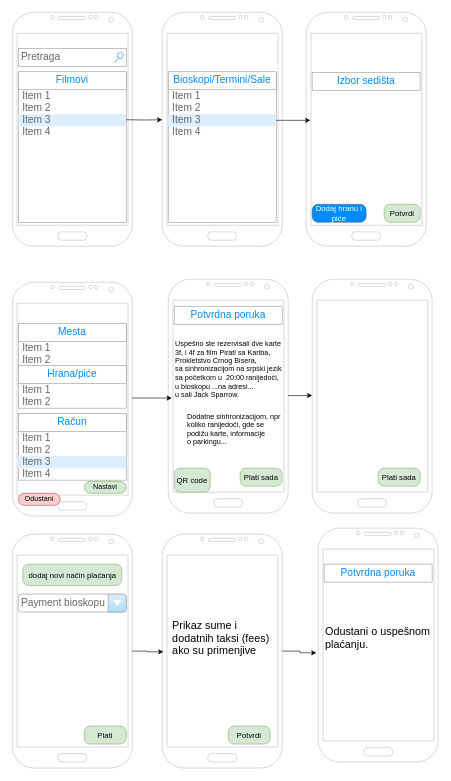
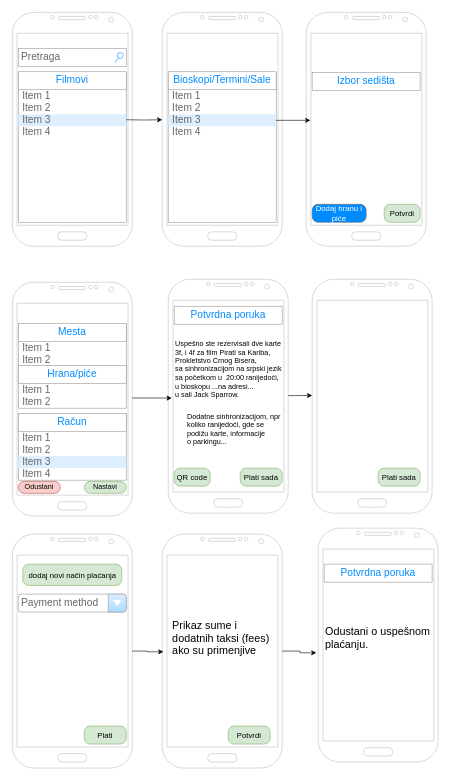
(192, 480) -> (192, 477)
(39, 500) -> (39, 488)
(64, 603) -> (60, 603)
